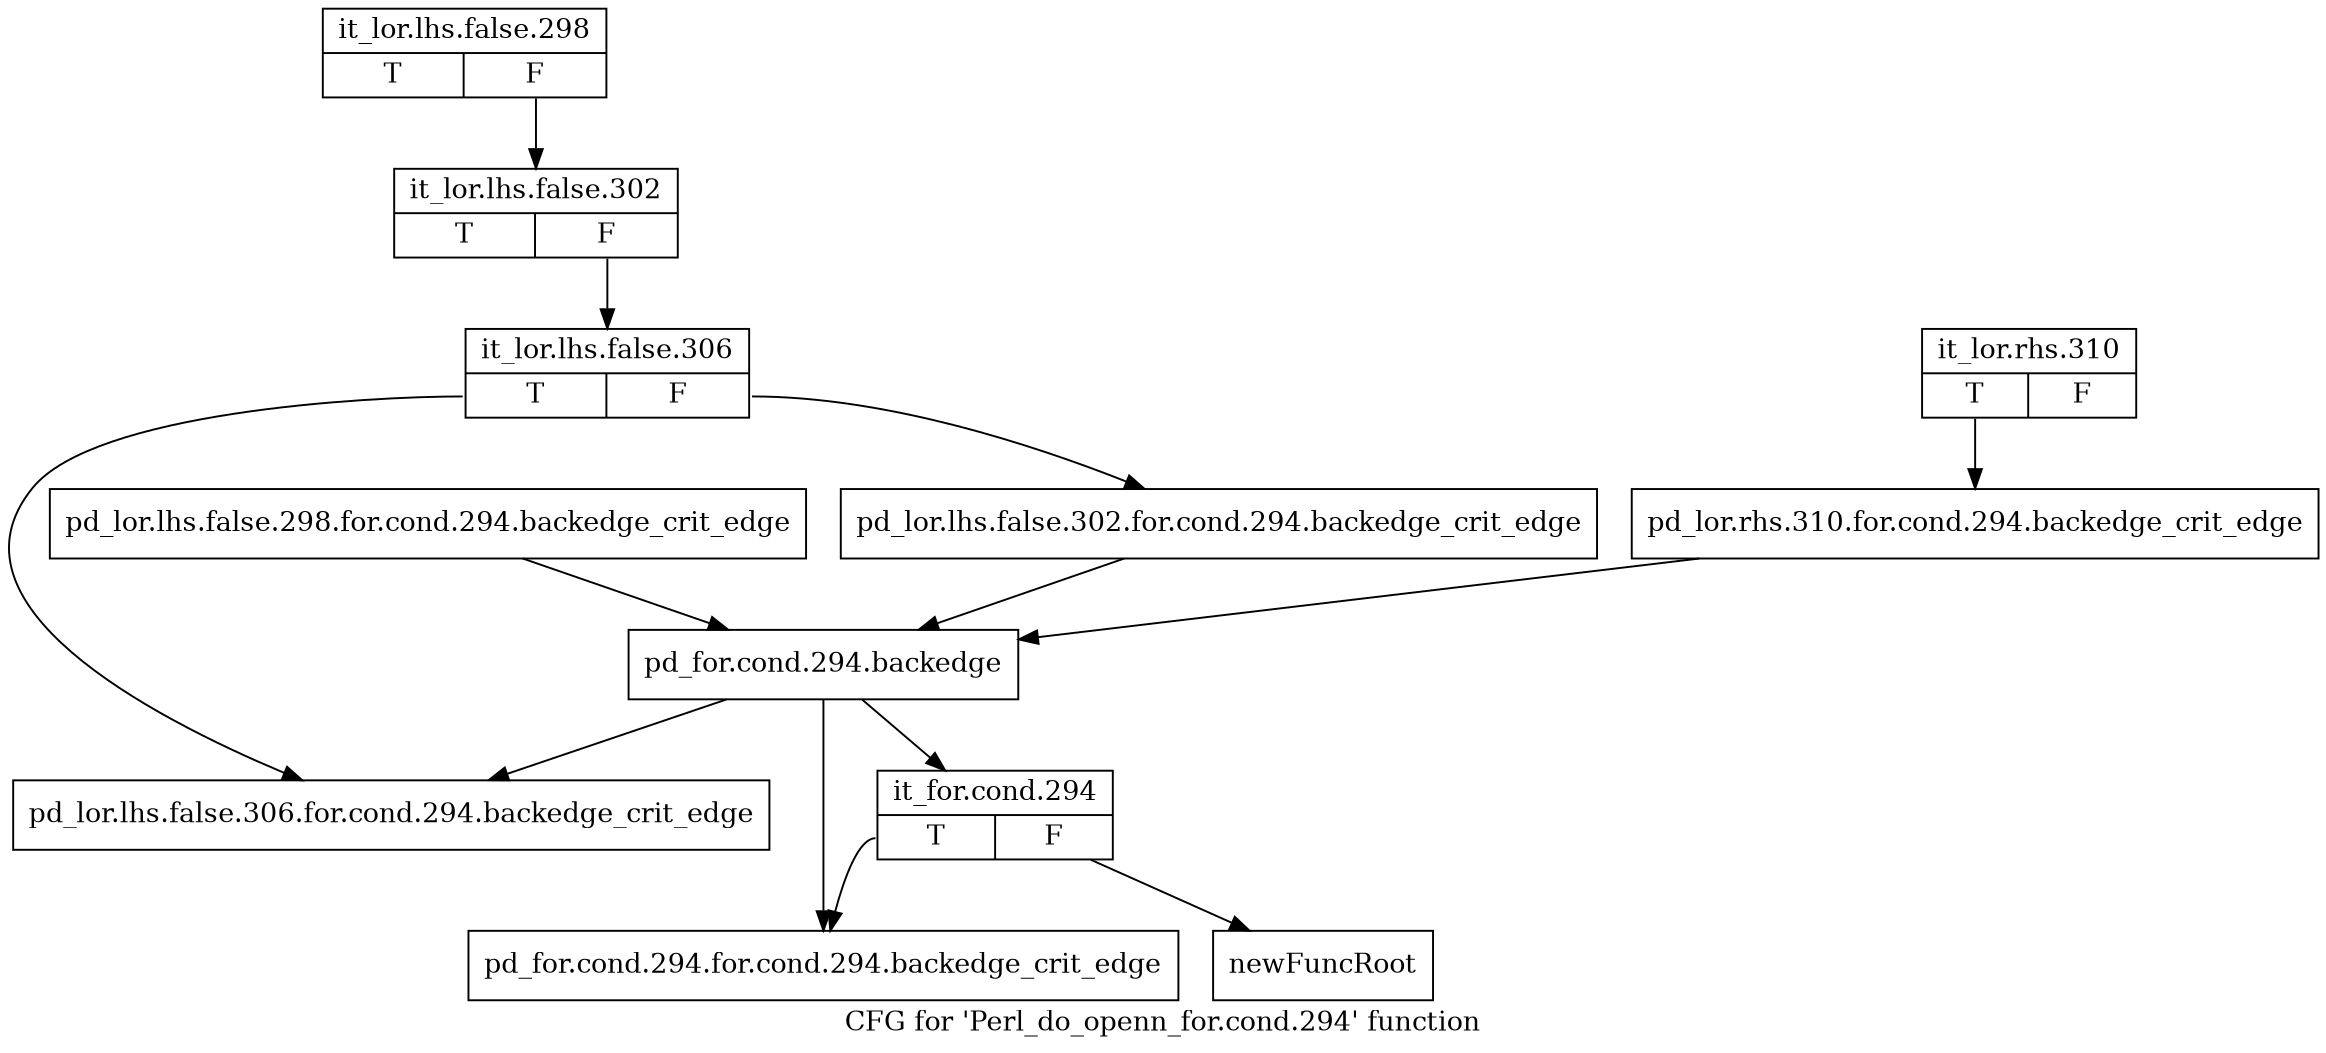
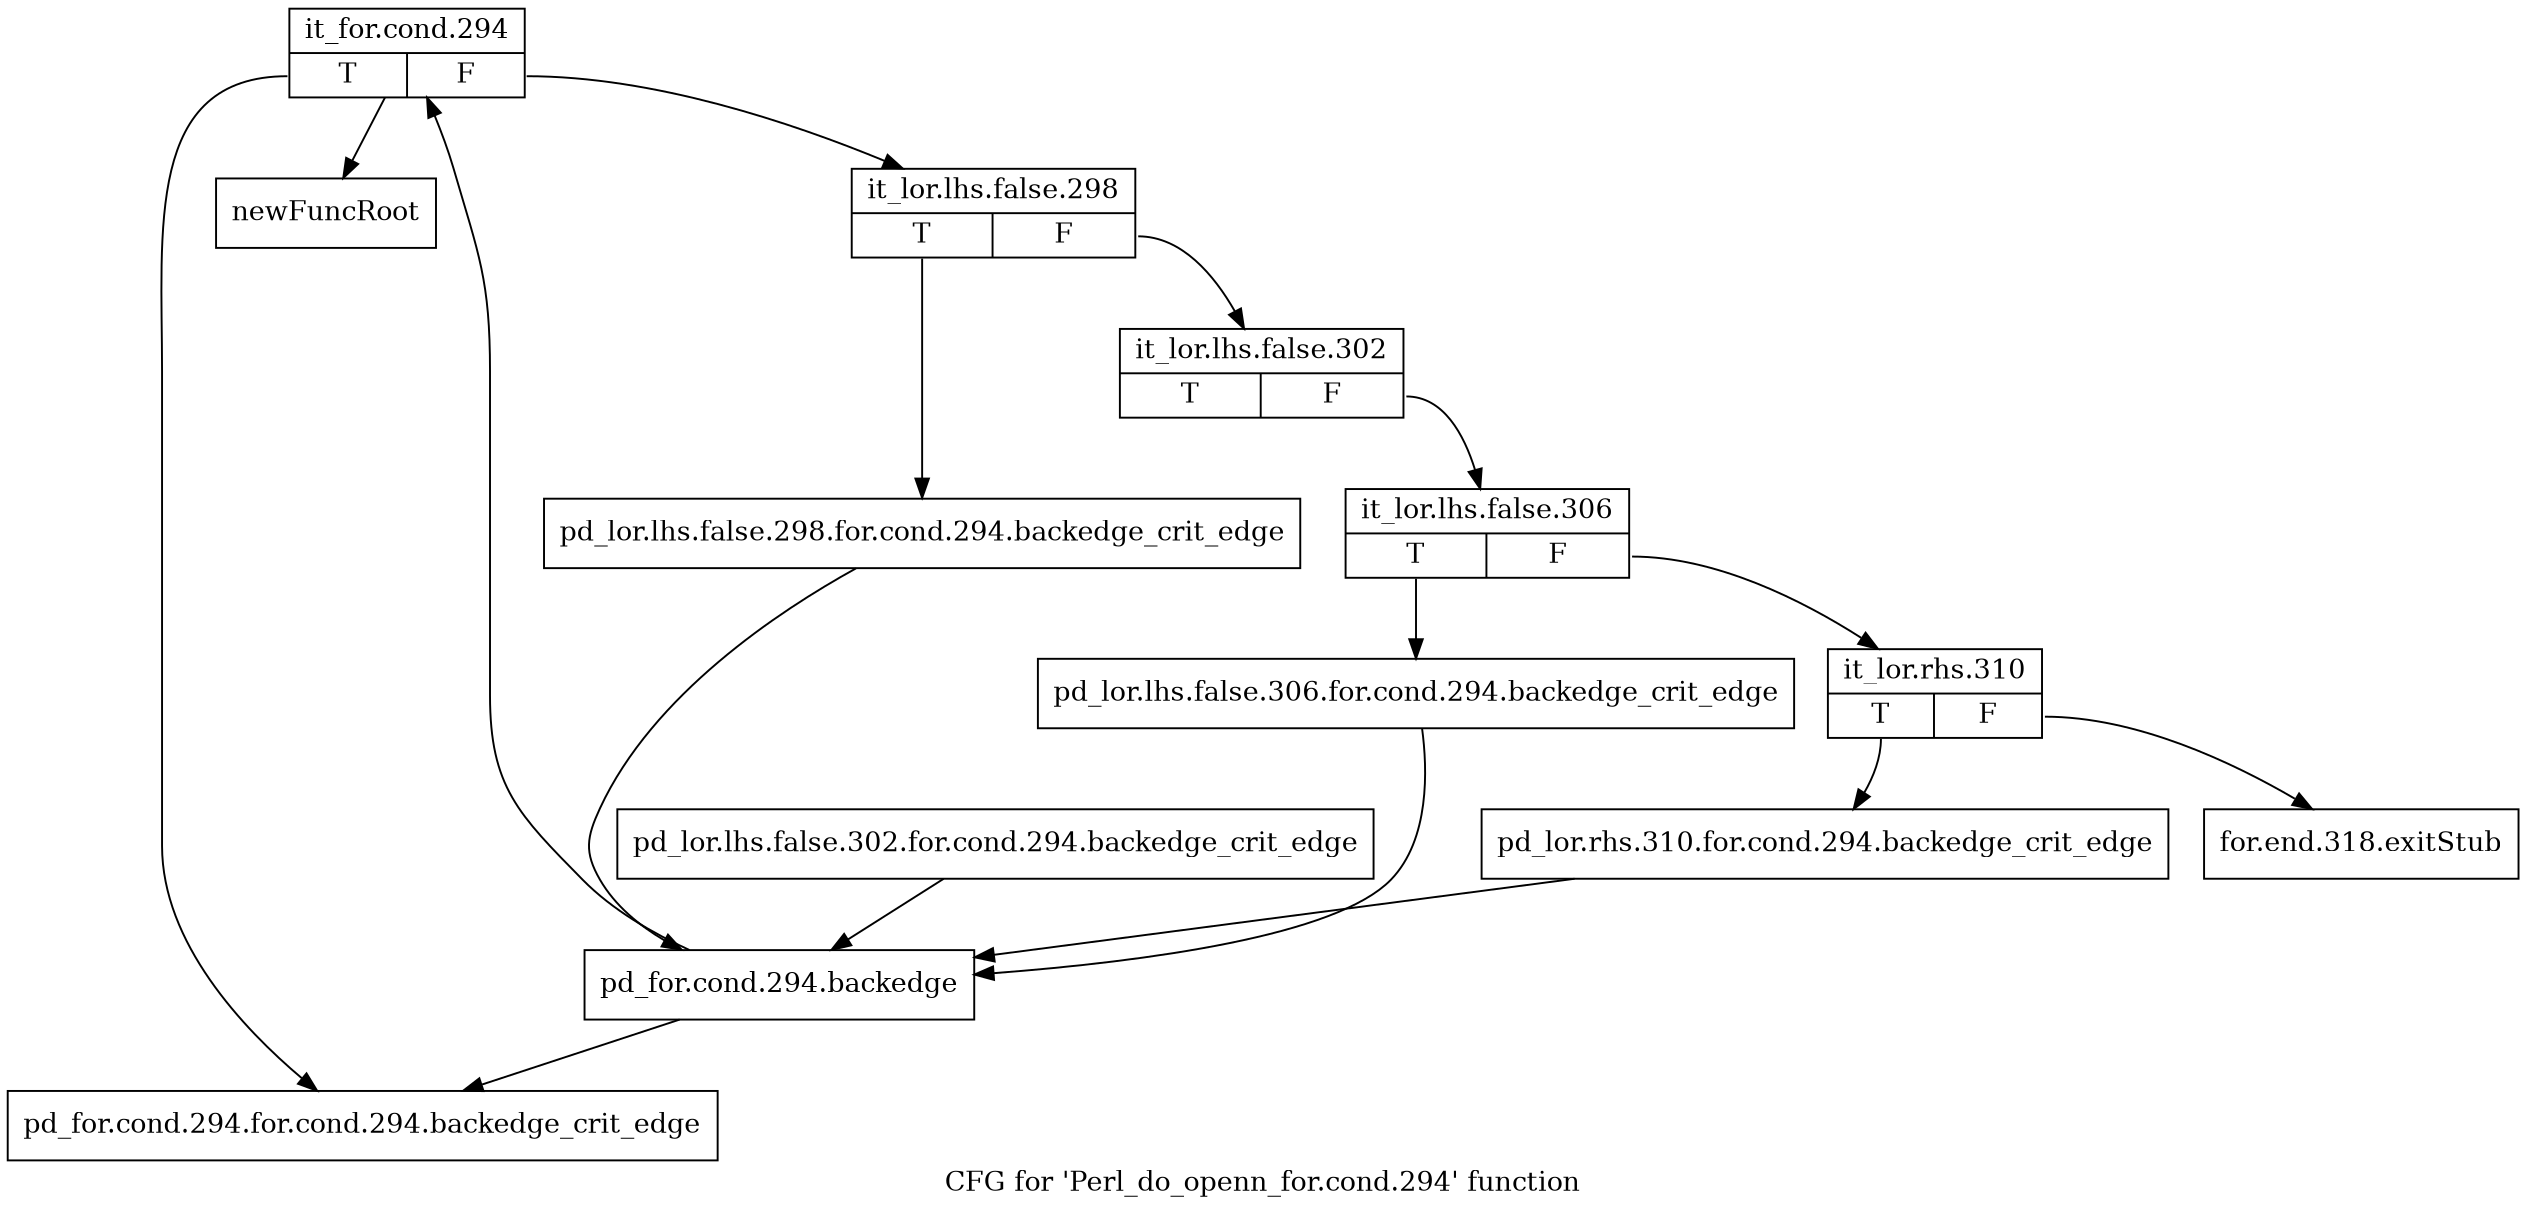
none -> (709, 102)
none -> (922, 369)
(943, 423) -> (1752, 582)
(617, 737) -> (1277, 932)
none -> (2361, 844)
